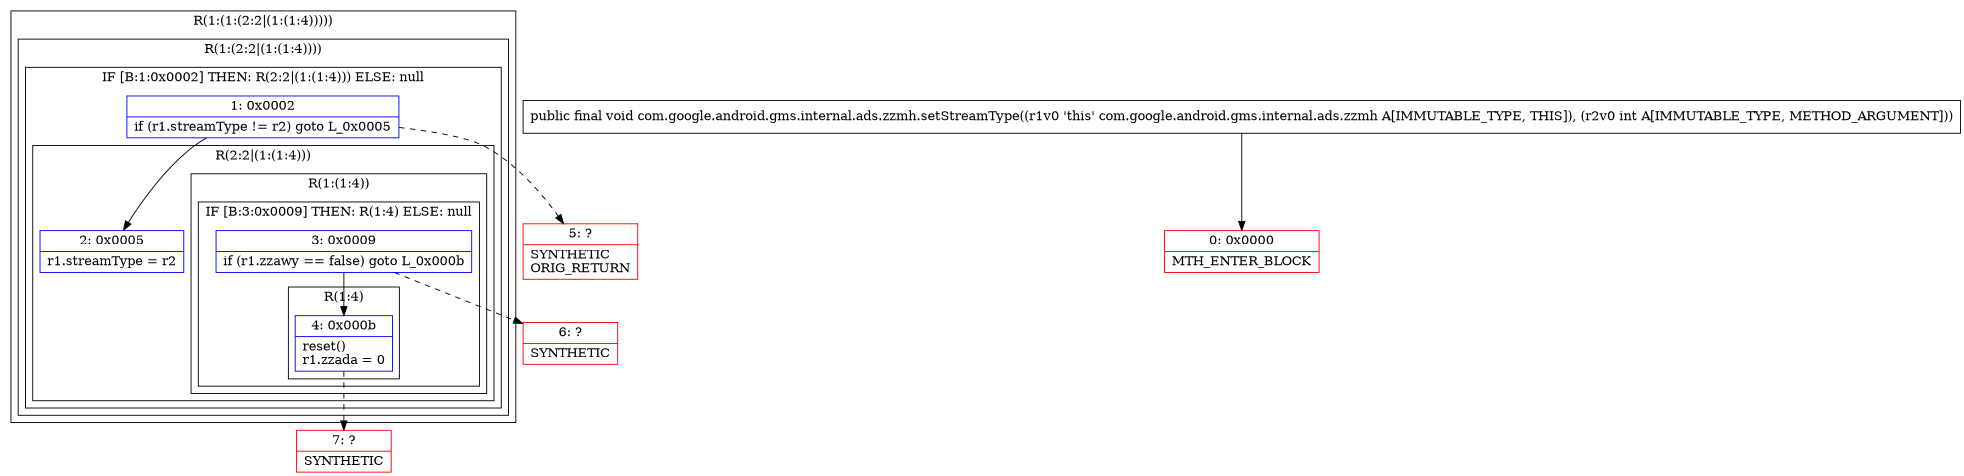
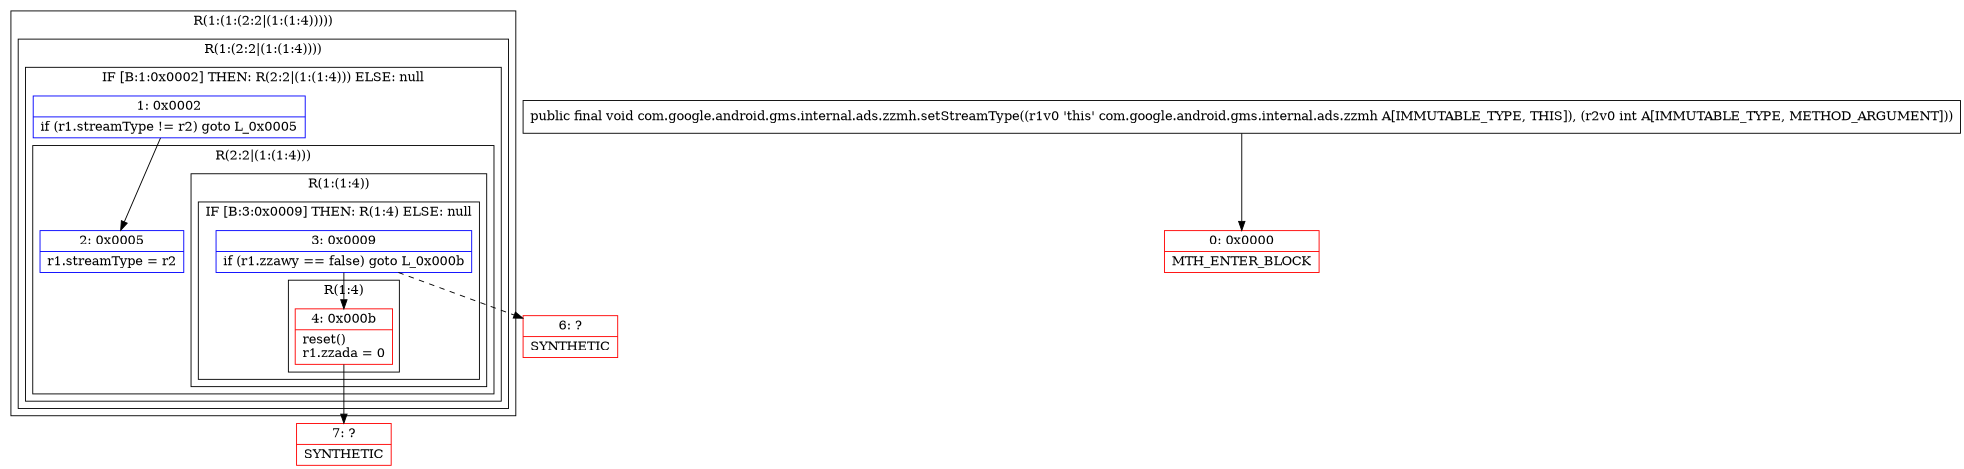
(580, 252) -> none
(344, 343) -> (344, 337)
(344, 396) -> (344, 389)
